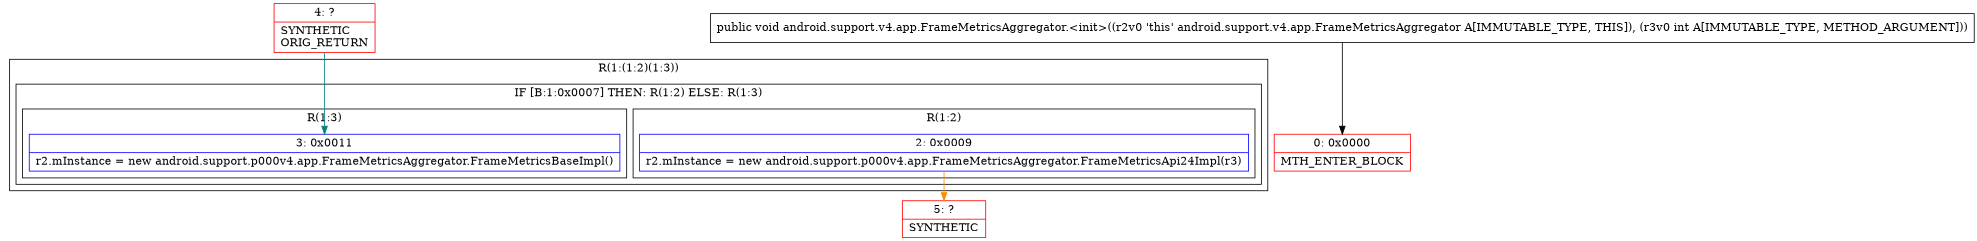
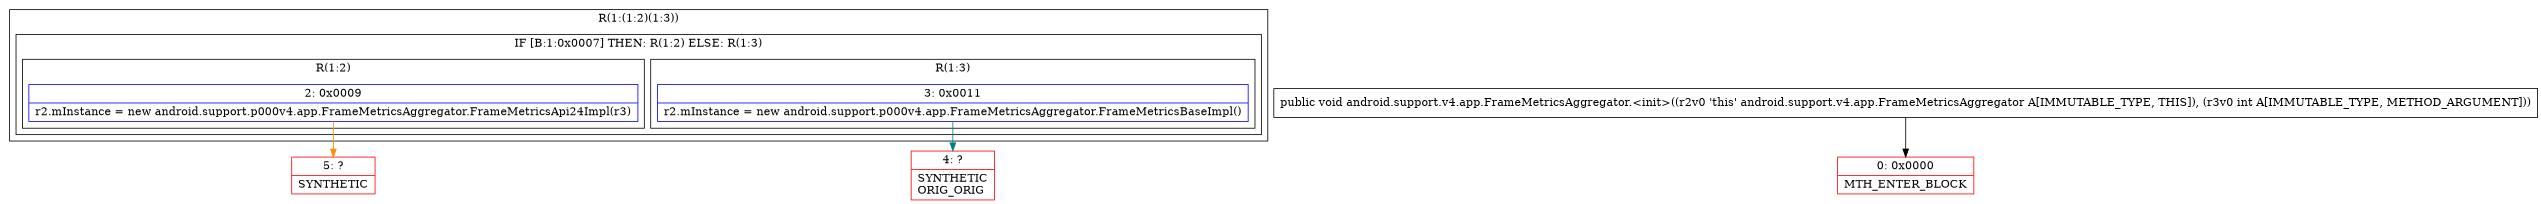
(325, 43) -> (951, 190)
(325, 89) -> (953, 132)
